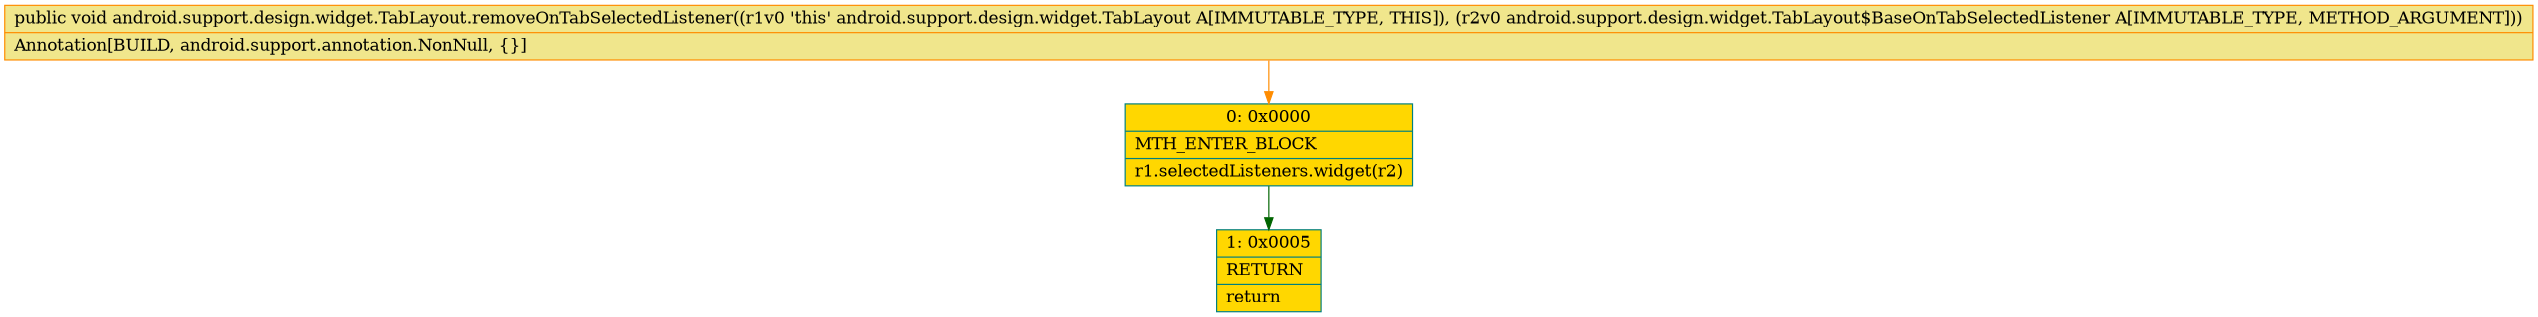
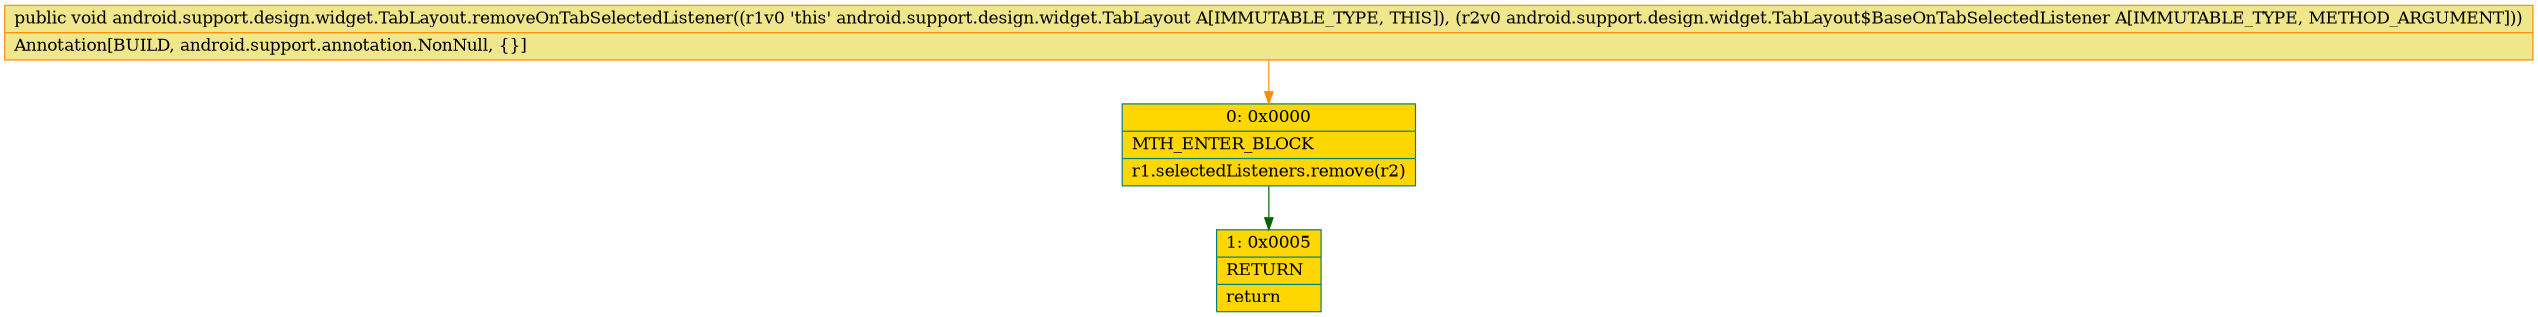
(1269, 172) -> (1269, 172)
